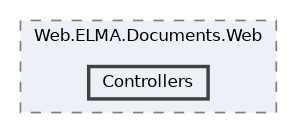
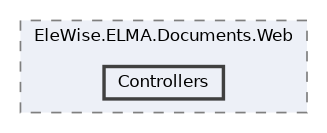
(148, 37) -> (164, 37)
